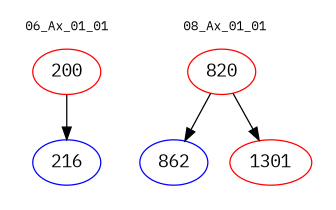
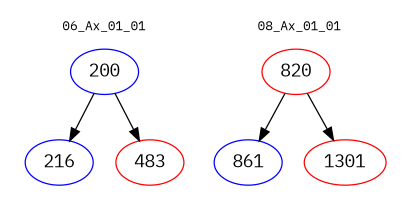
(67, 72) -> (105, 72)
none -> (150, 163)
(174, 163) -> (248, 163)
